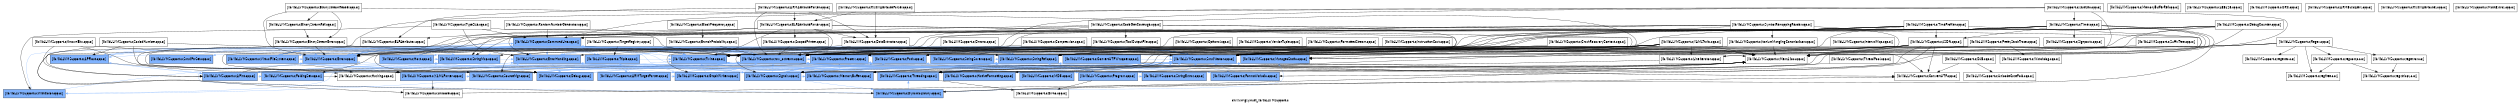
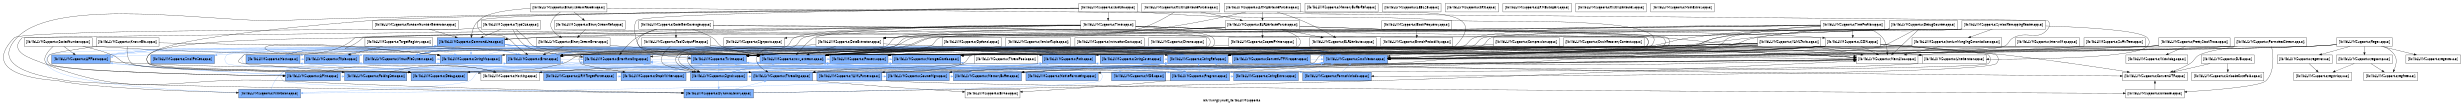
(924, 31) -> (1565, 50)
(1000, 66) -> (1130, 66)
